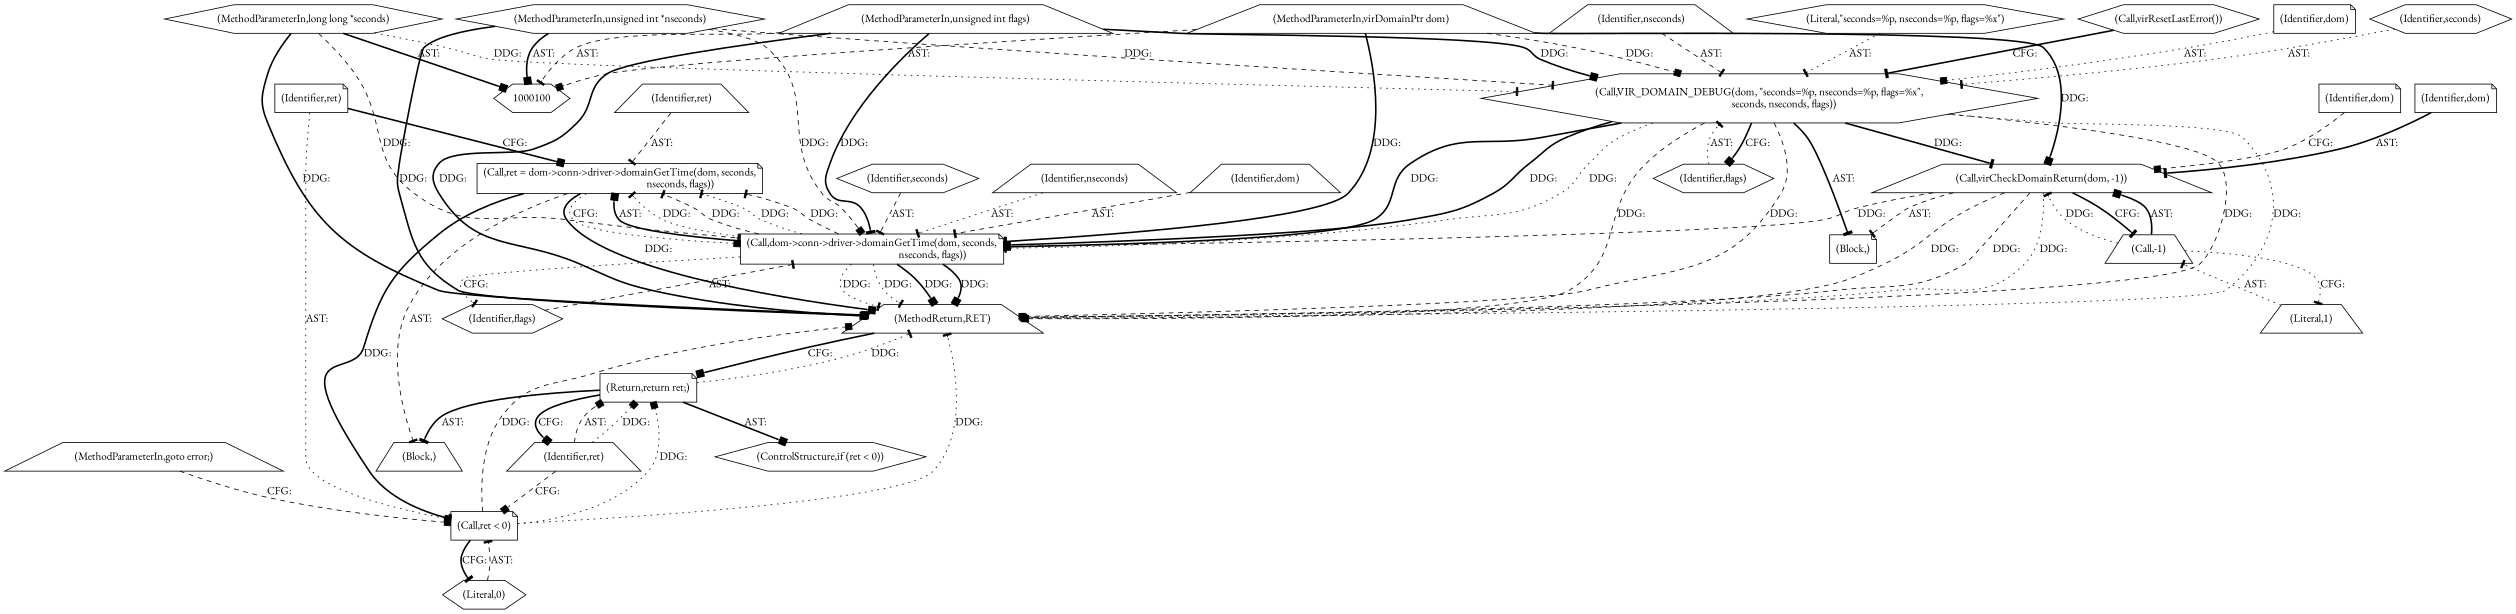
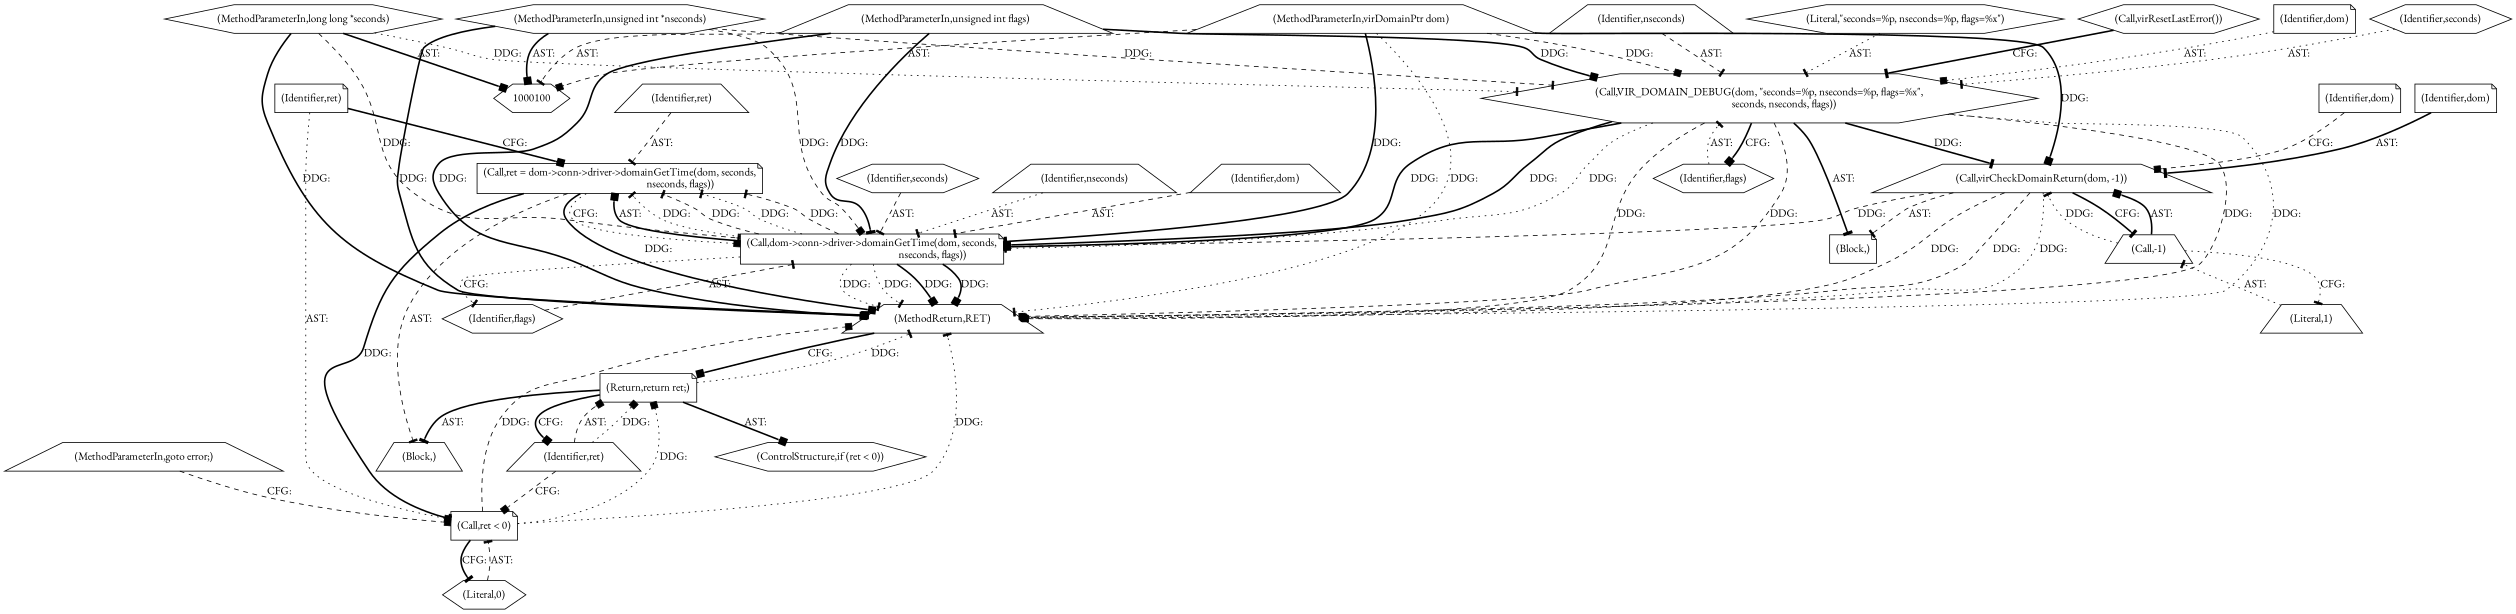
none -> (1328, 257)
